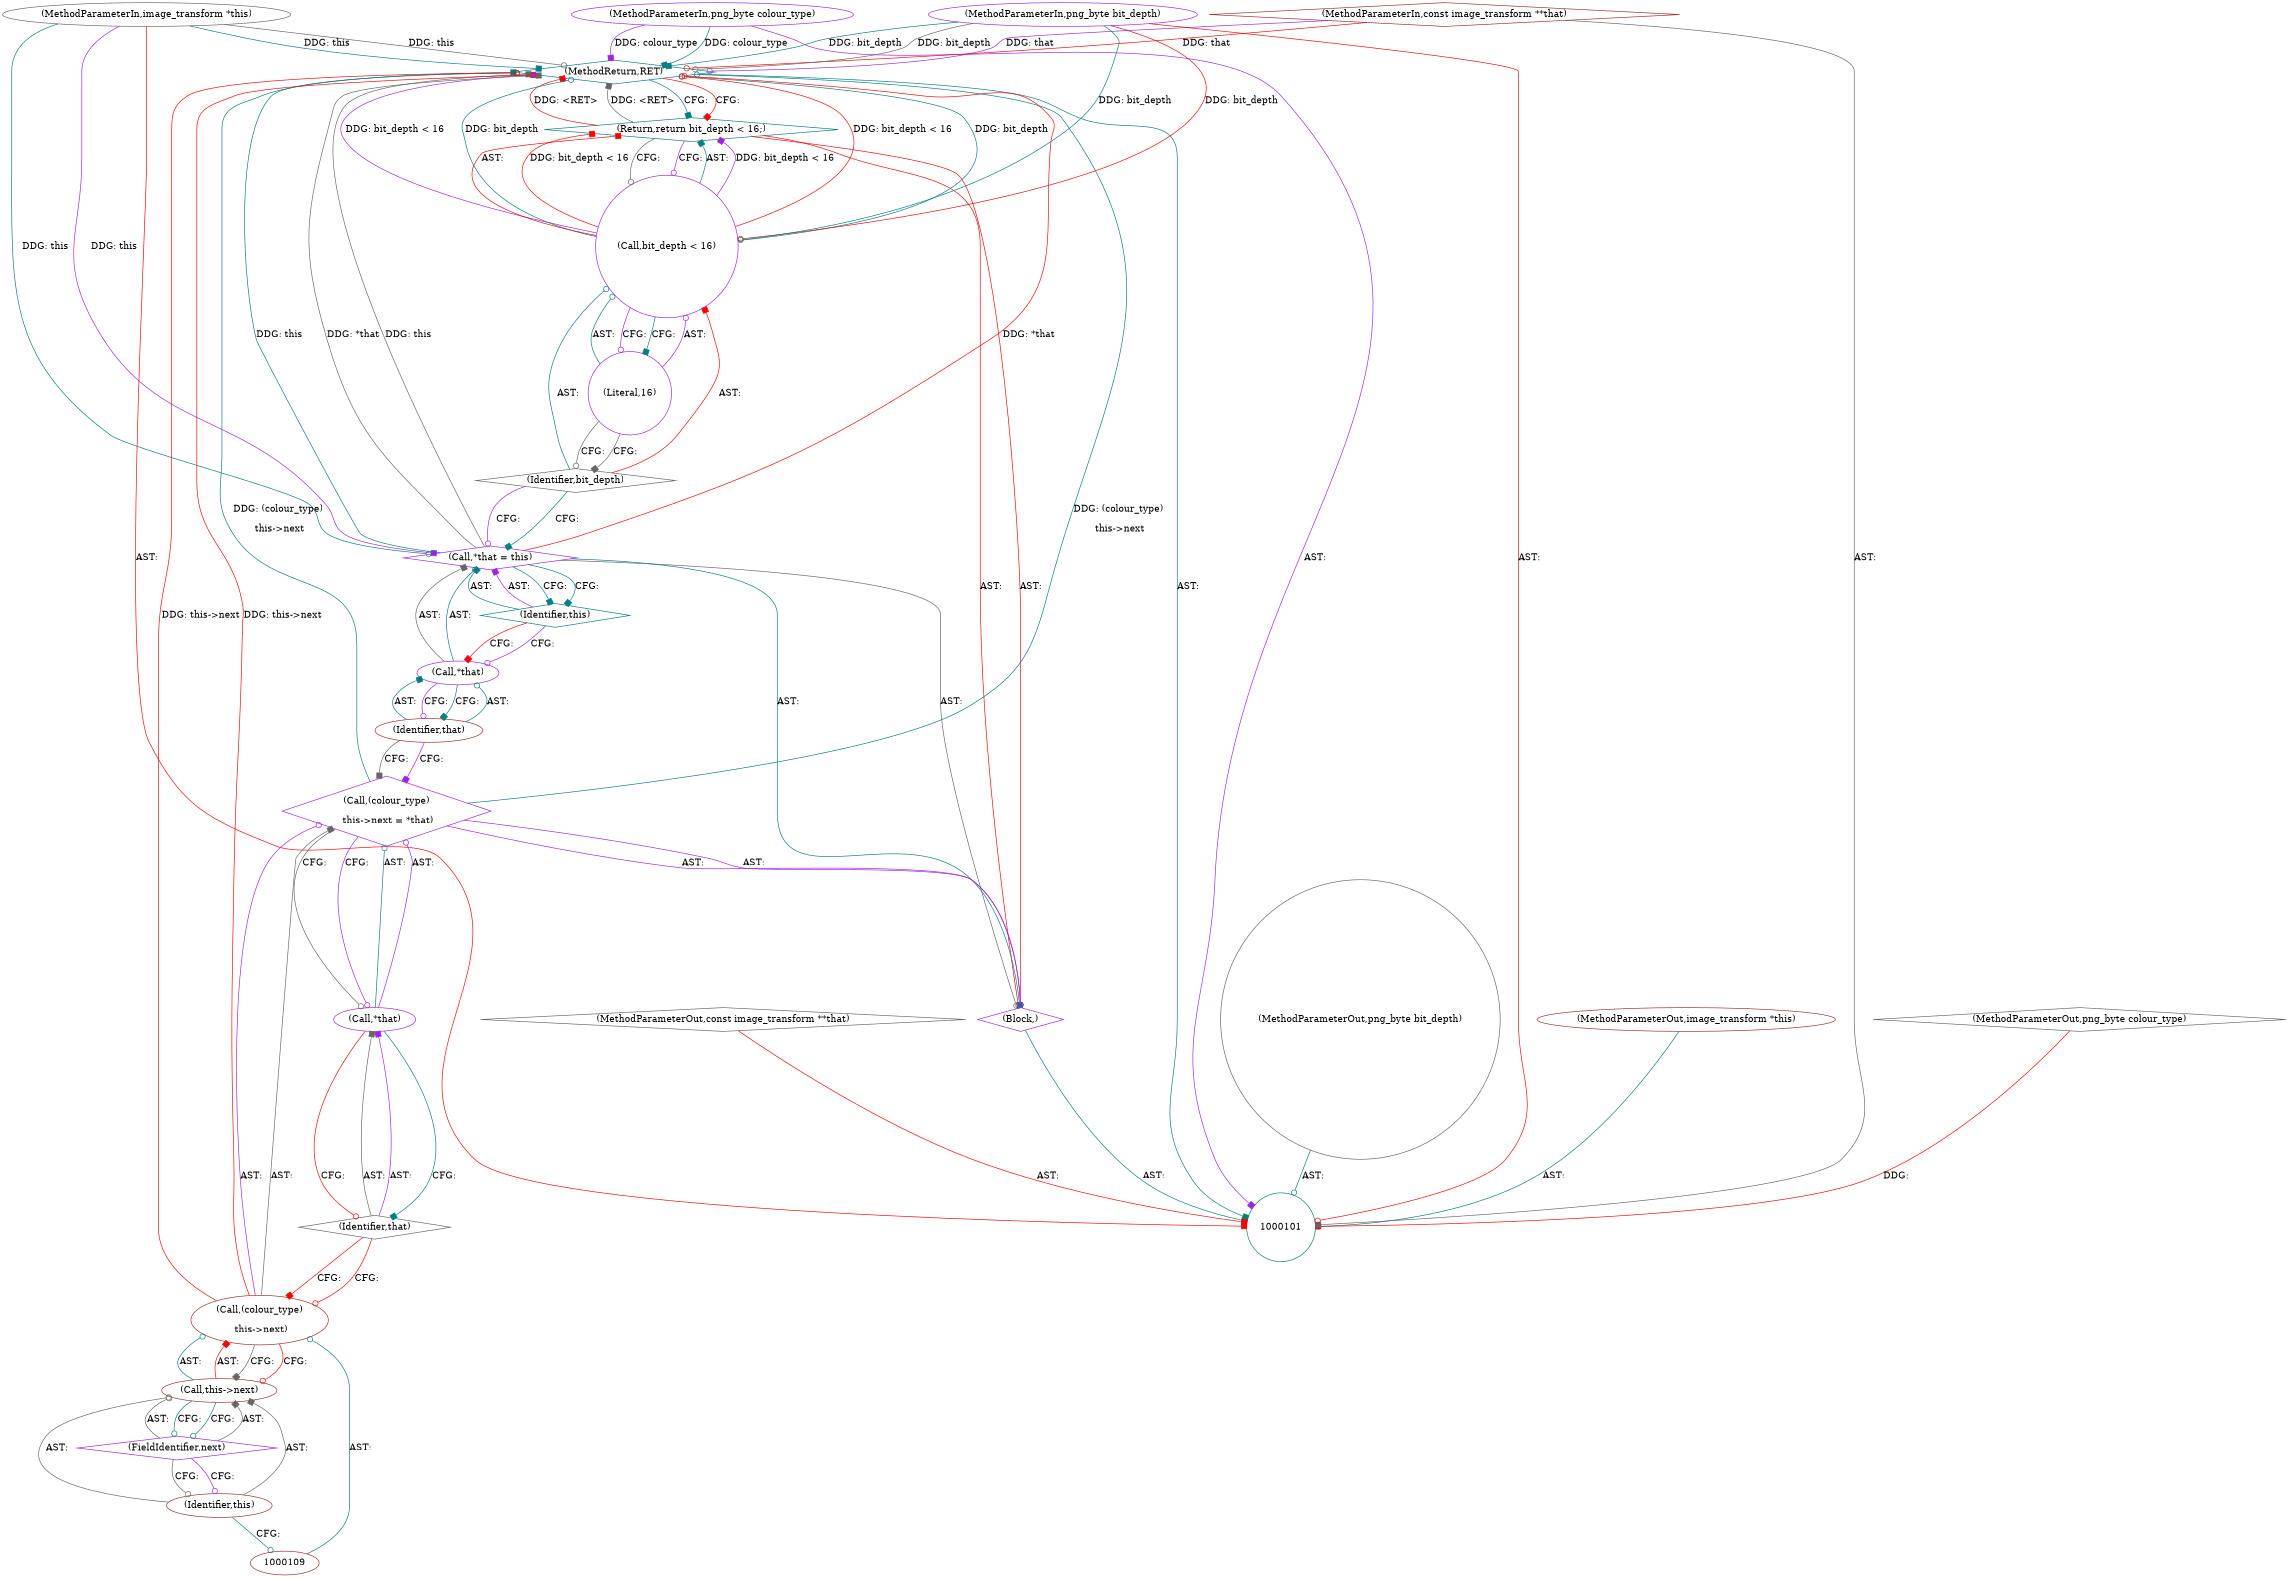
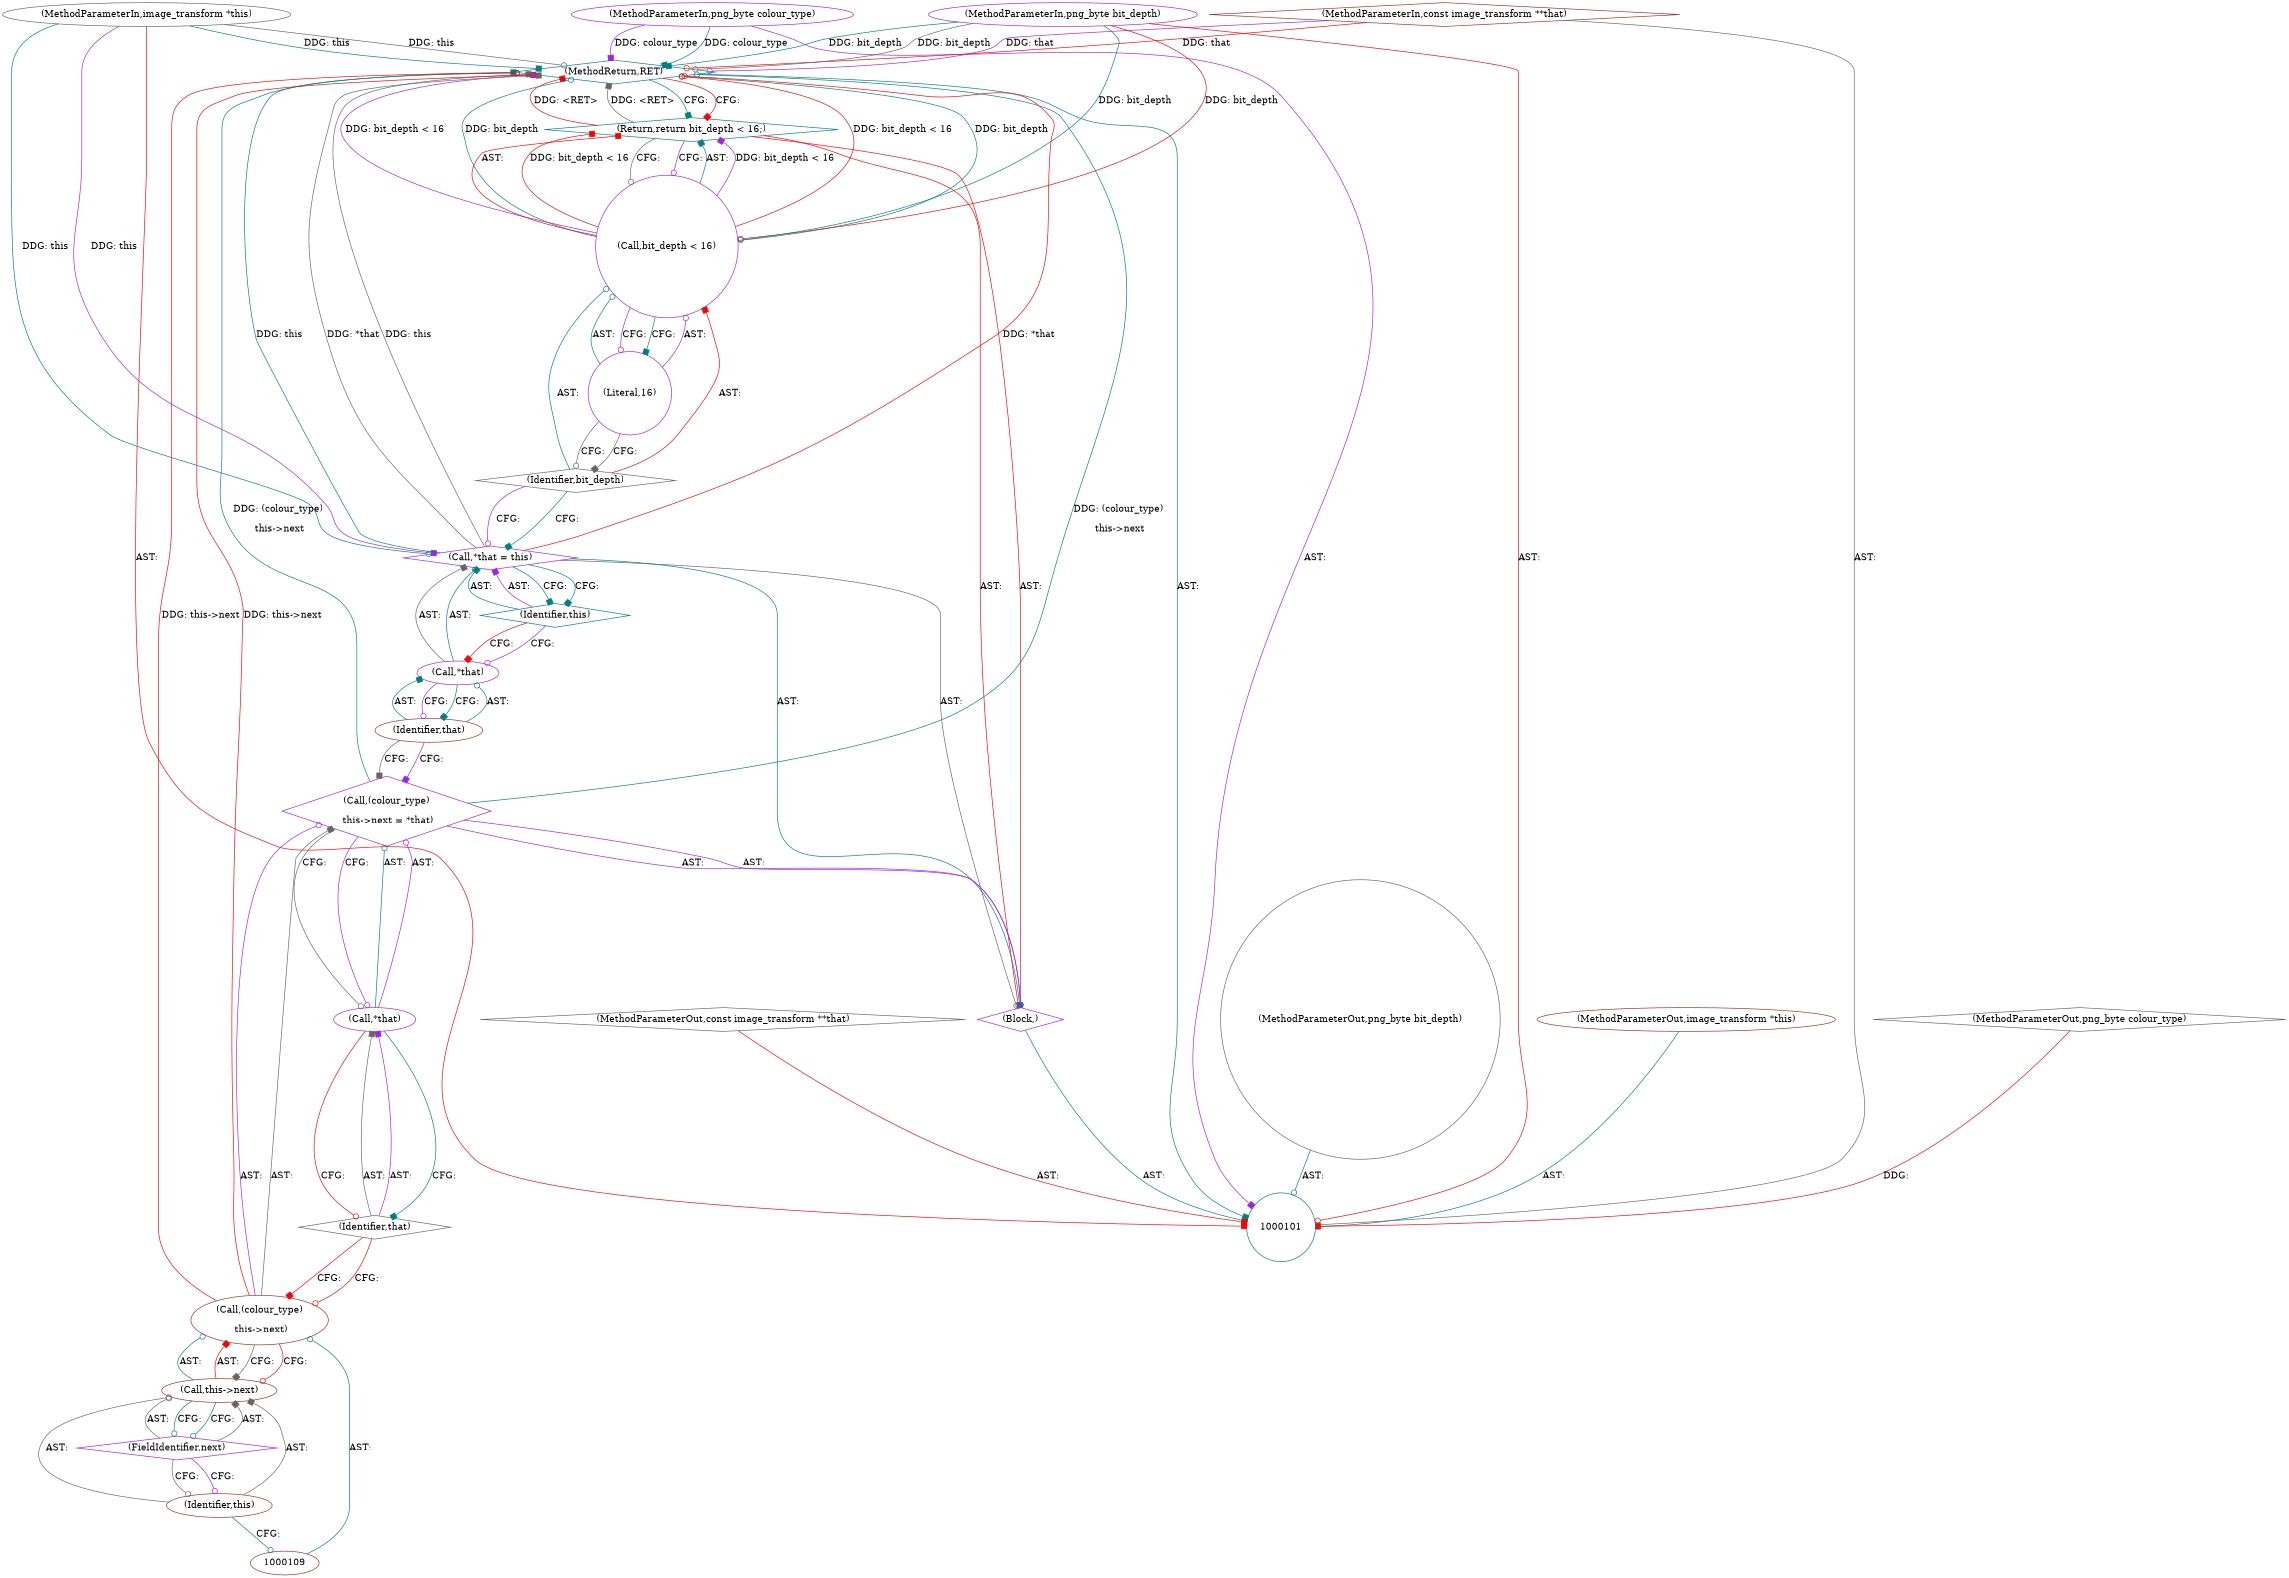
(1854, 732) -> (1854, 733)
